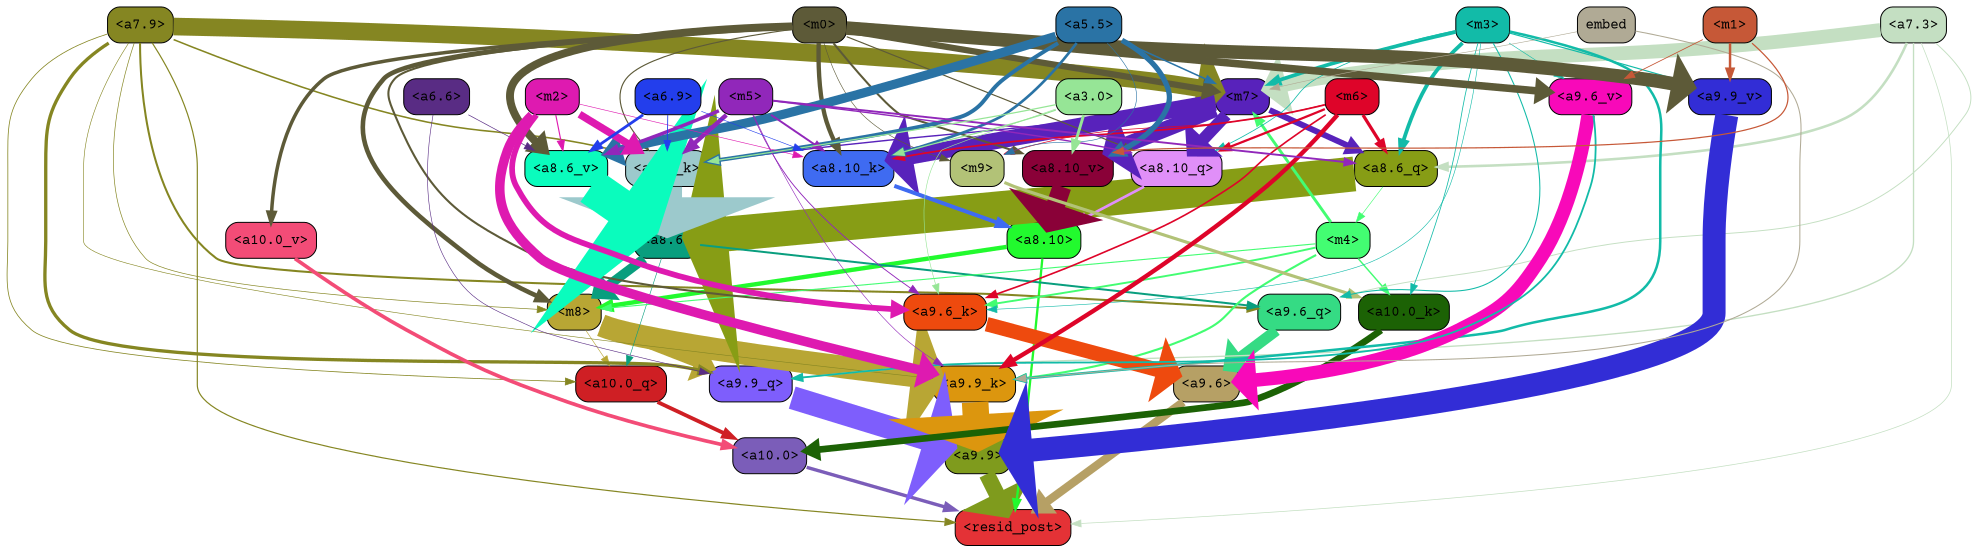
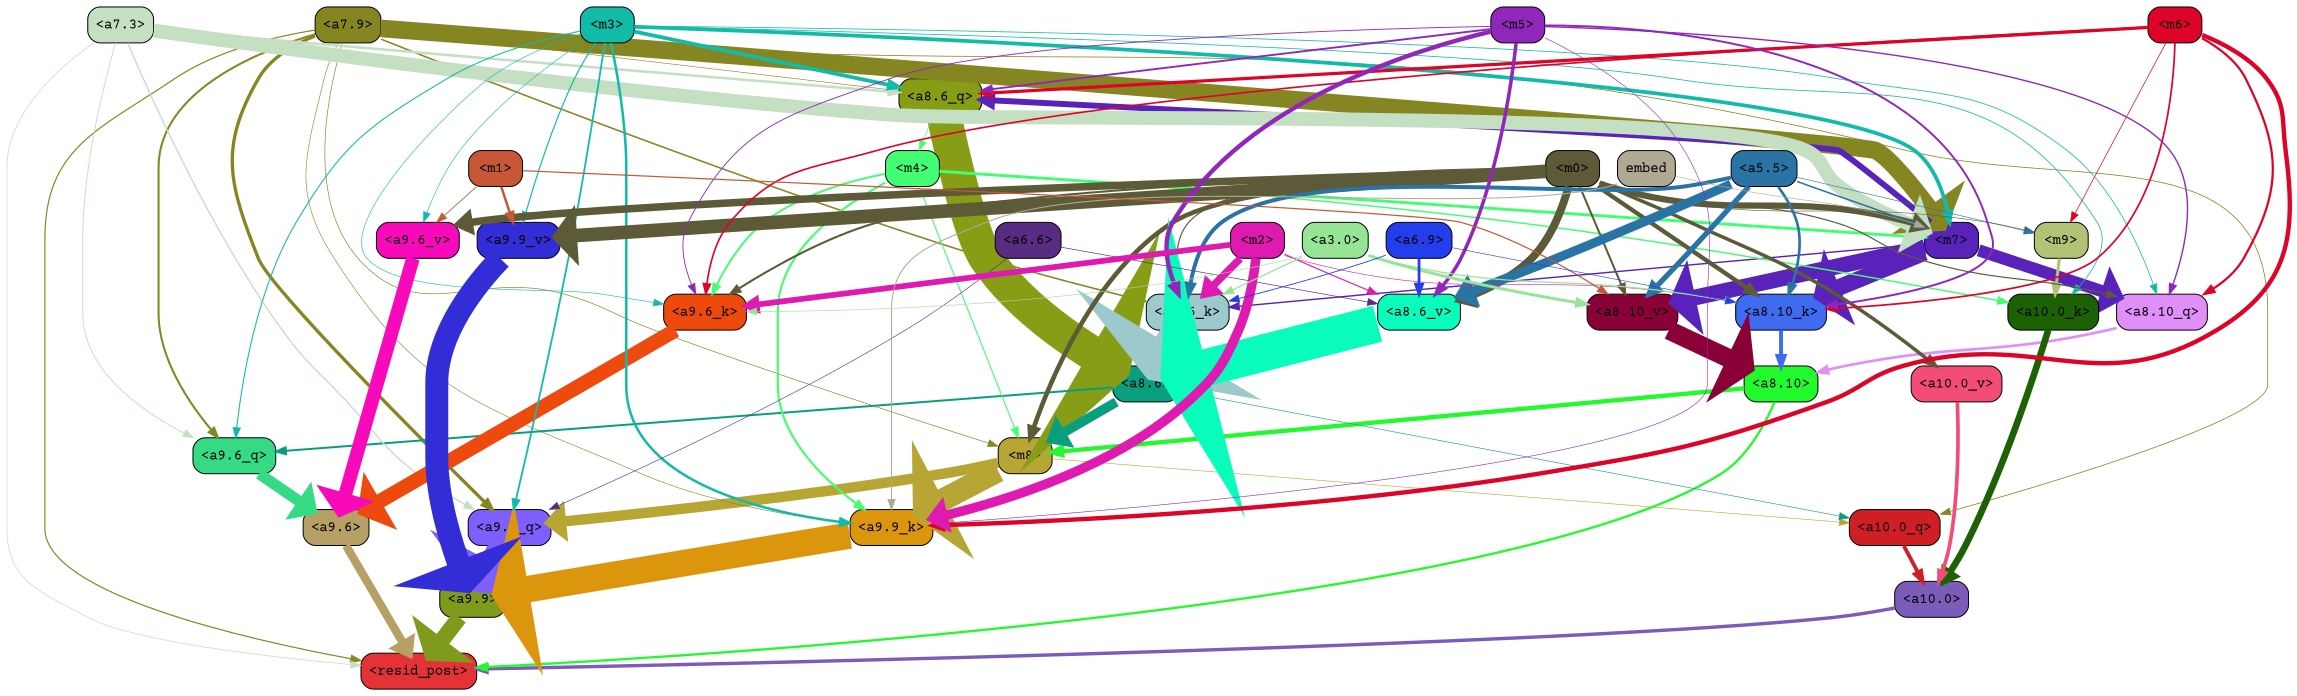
none -> (635, 60)
(1270, 359) -> (566, 272)
